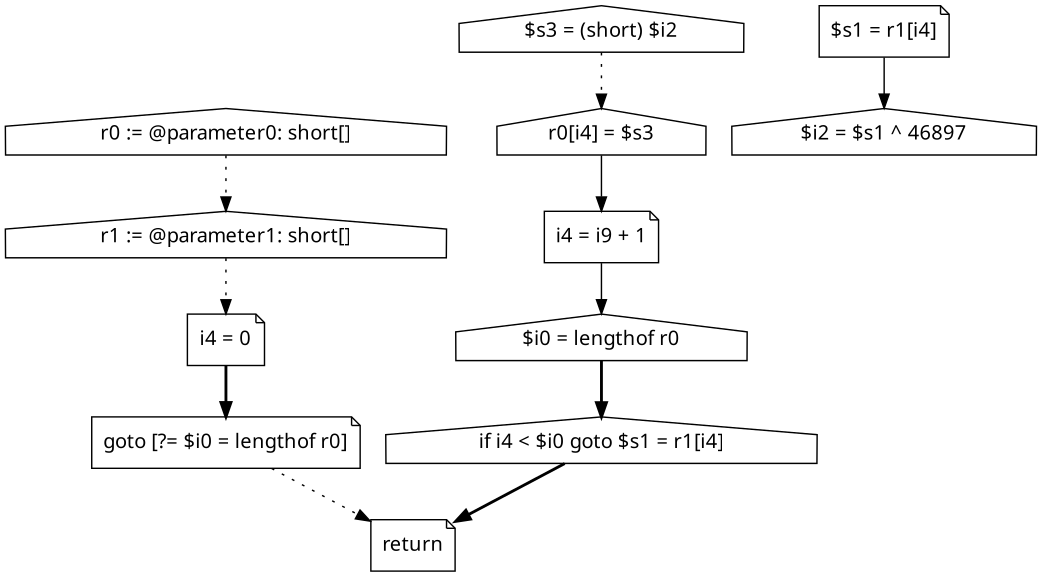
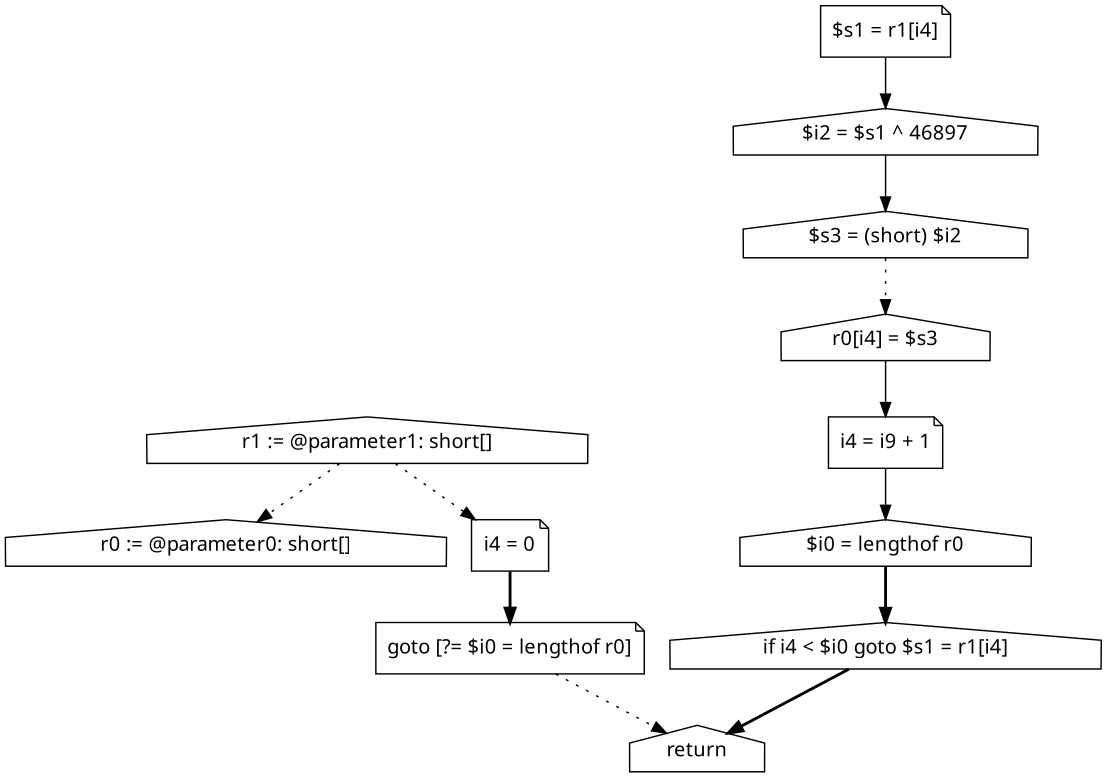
(226, 176) -> (304, 489)
none -> (886, 176)
(413, 545) -> (697, 751)
